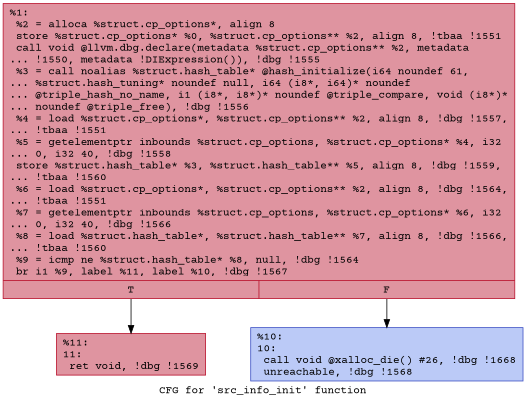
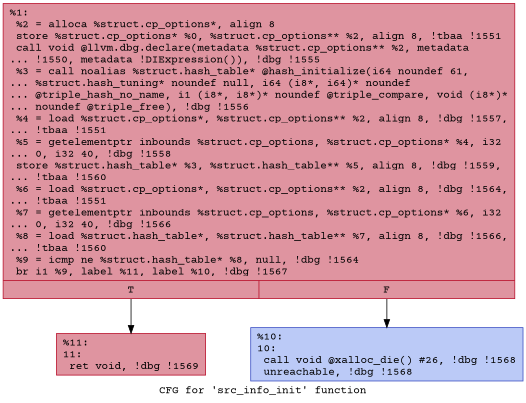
(387, 360) -> (387, 360)
